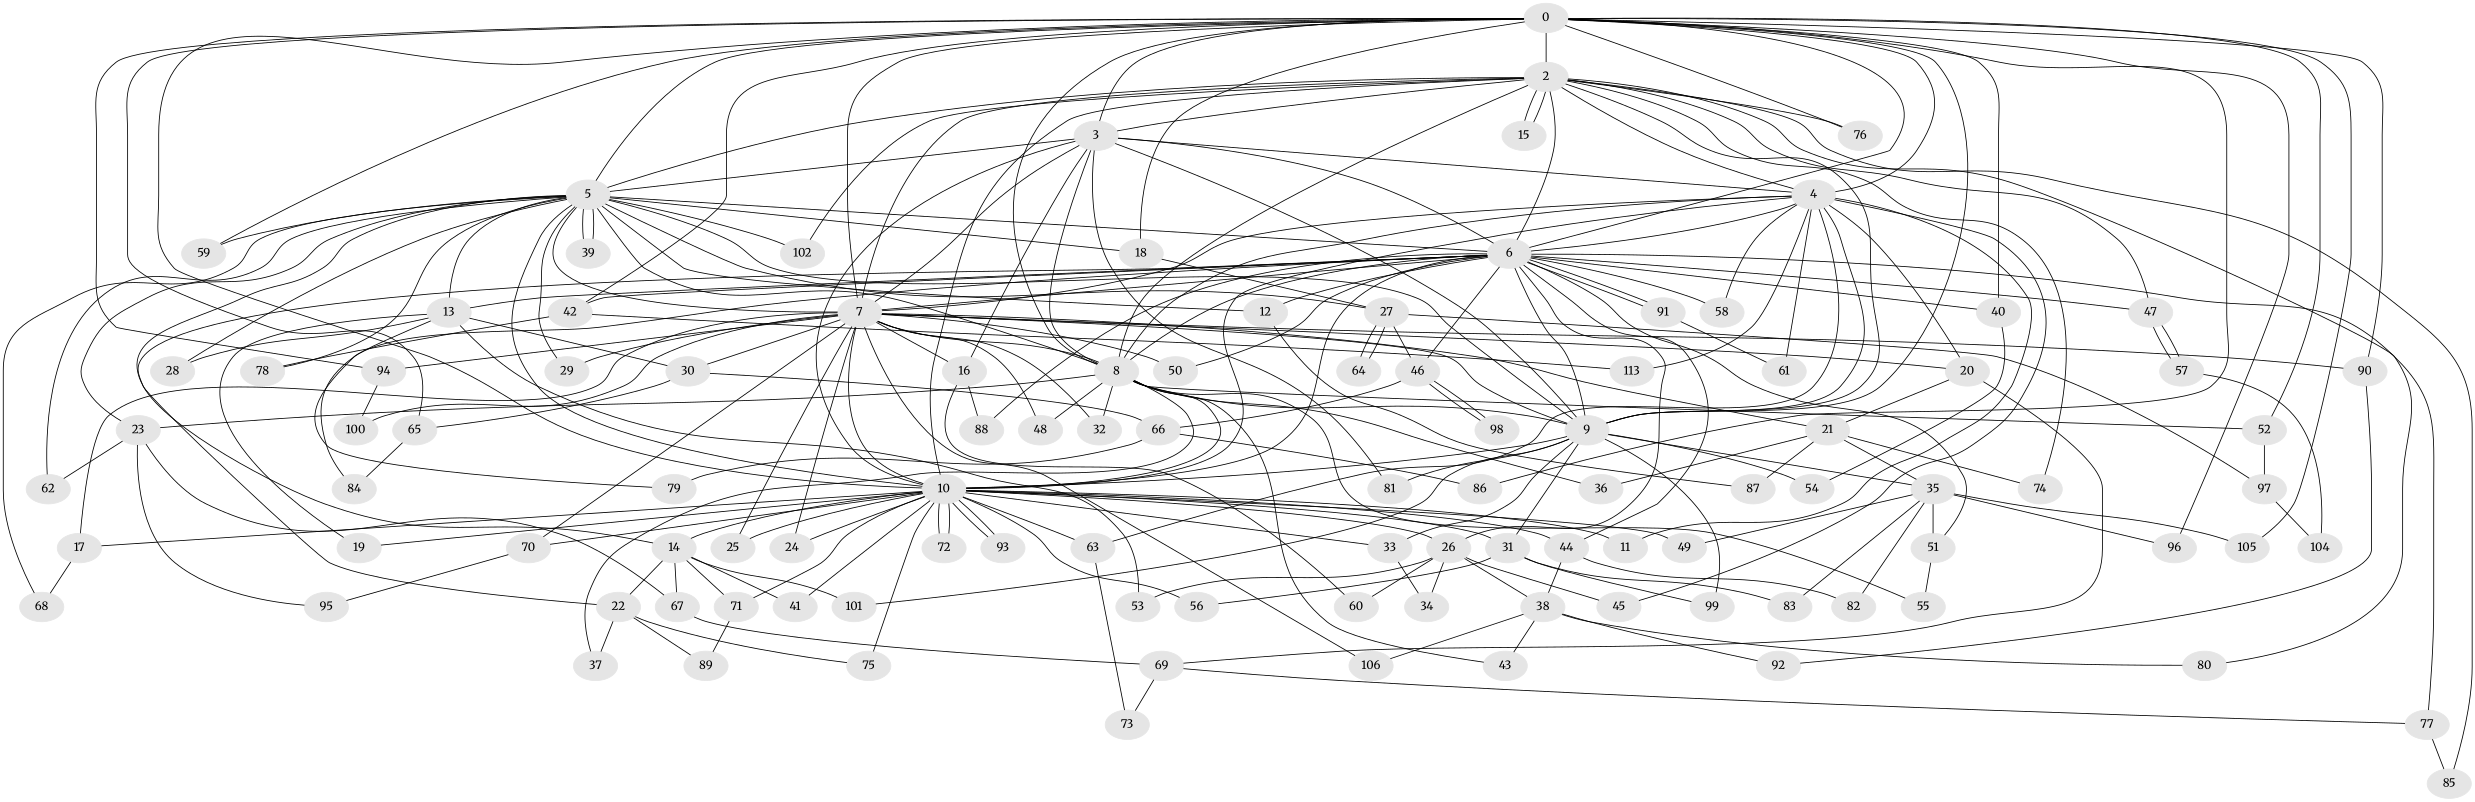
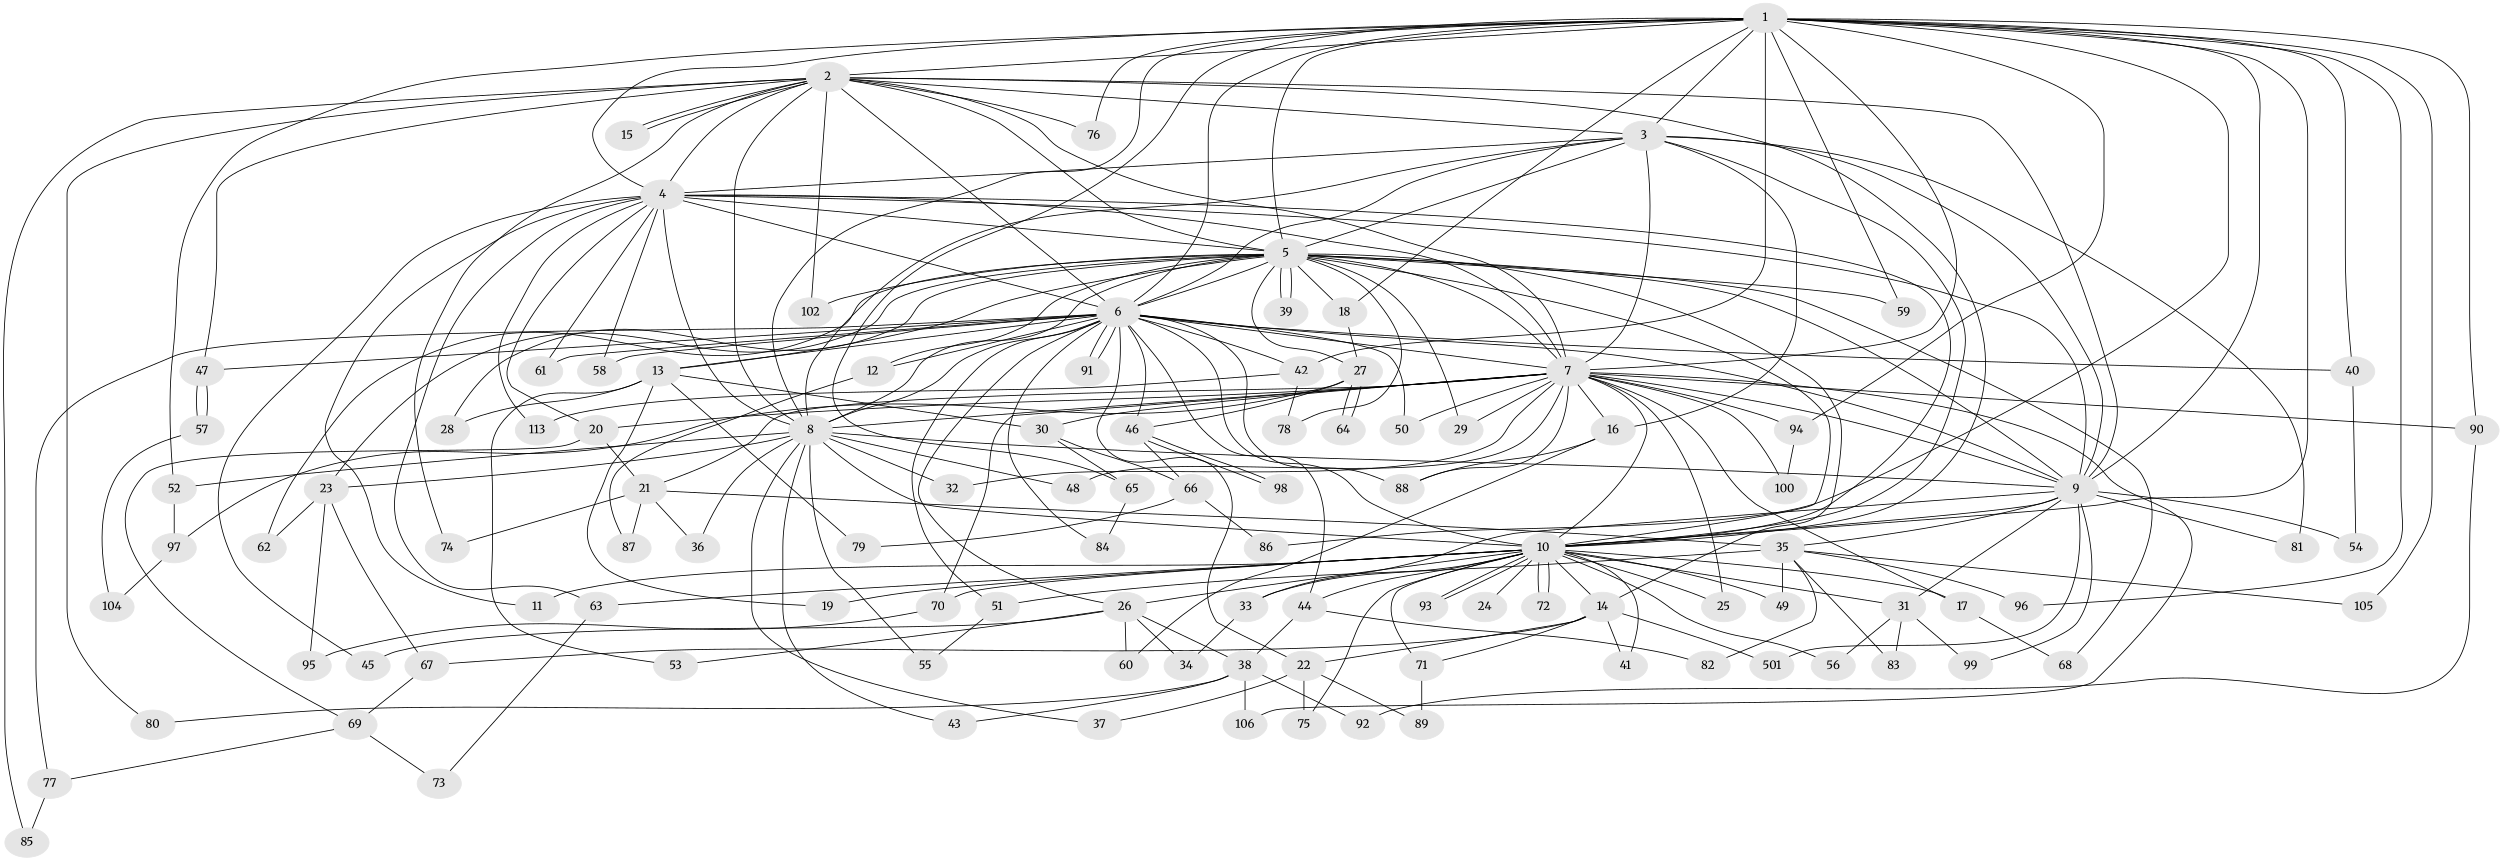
(1546, 18) -> (1765, 18)
none -> (974, 224)
(1734, 347) -> (826, 335)
(824, 430) -> (1547, 446)
(854, 607) -> (1772, 666)
